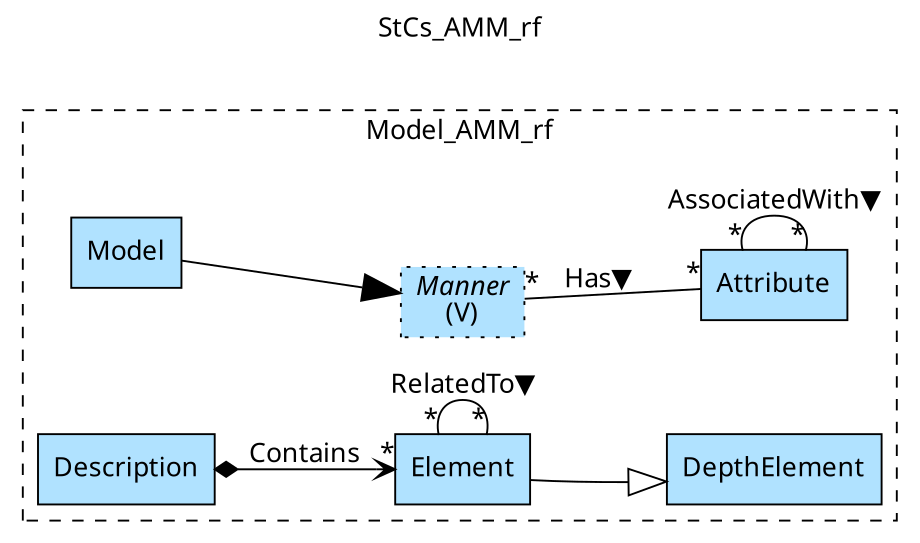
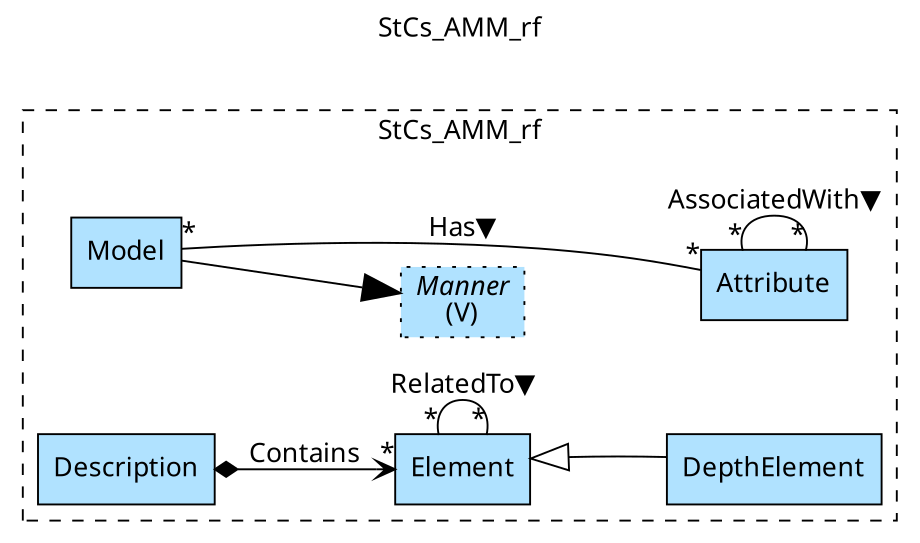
(460, 132) -> (460, 132)
(613, 294) -> (442, 244)
(580, 482) -> (618, 456)
